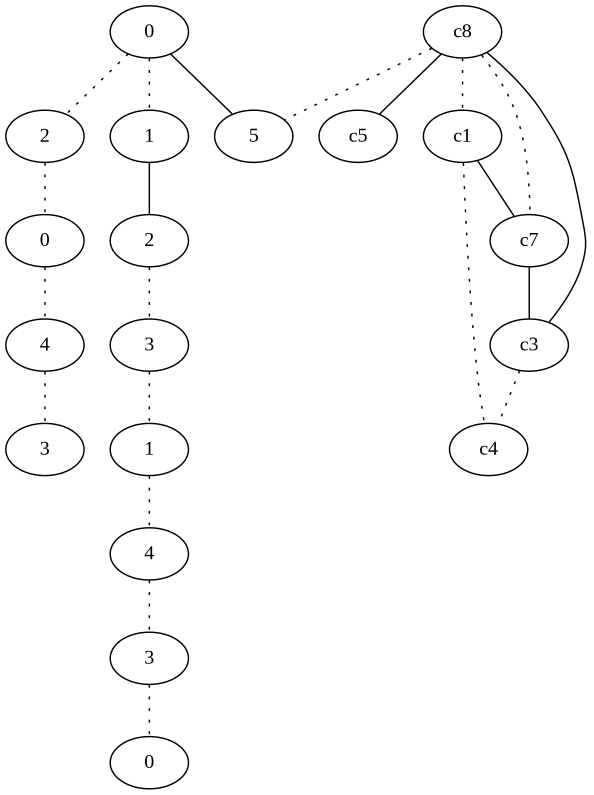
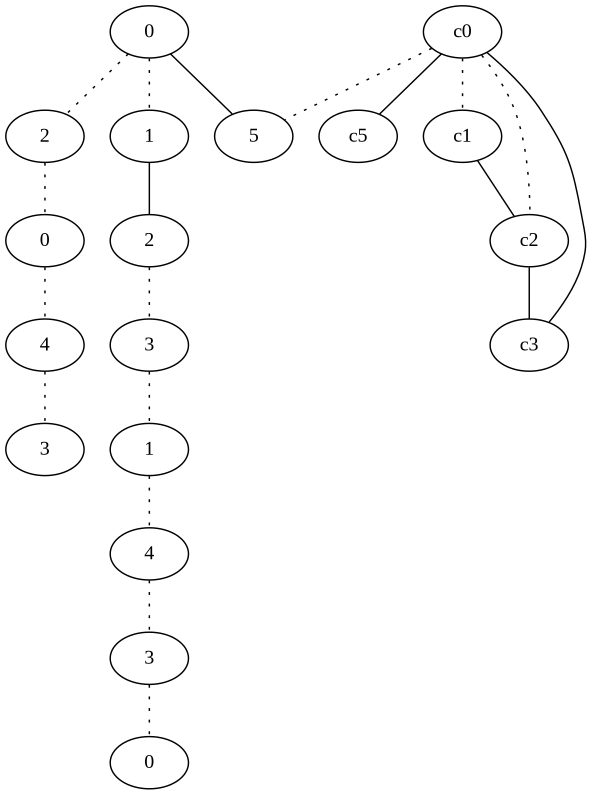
(463, 32) -> (463, 32)
(529, 241) -> (529, 241)
(489, 450) -> none
